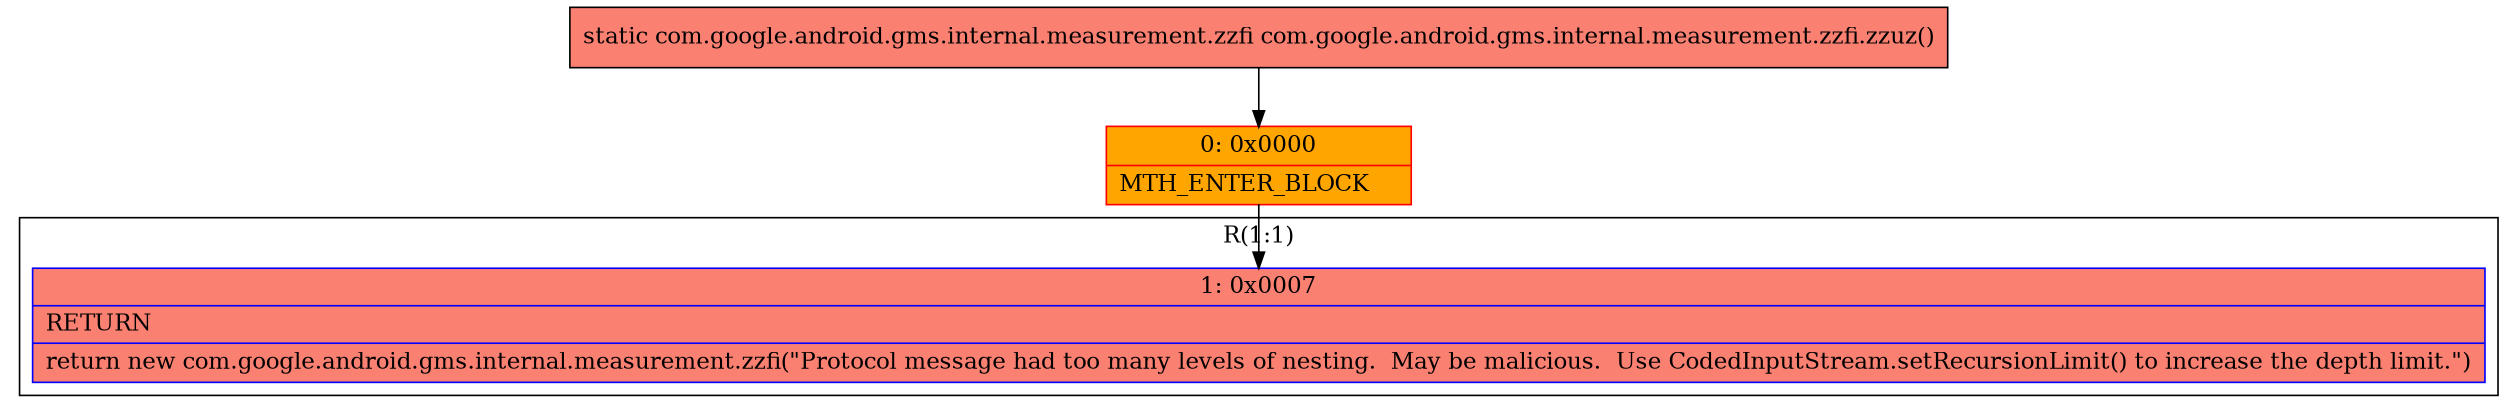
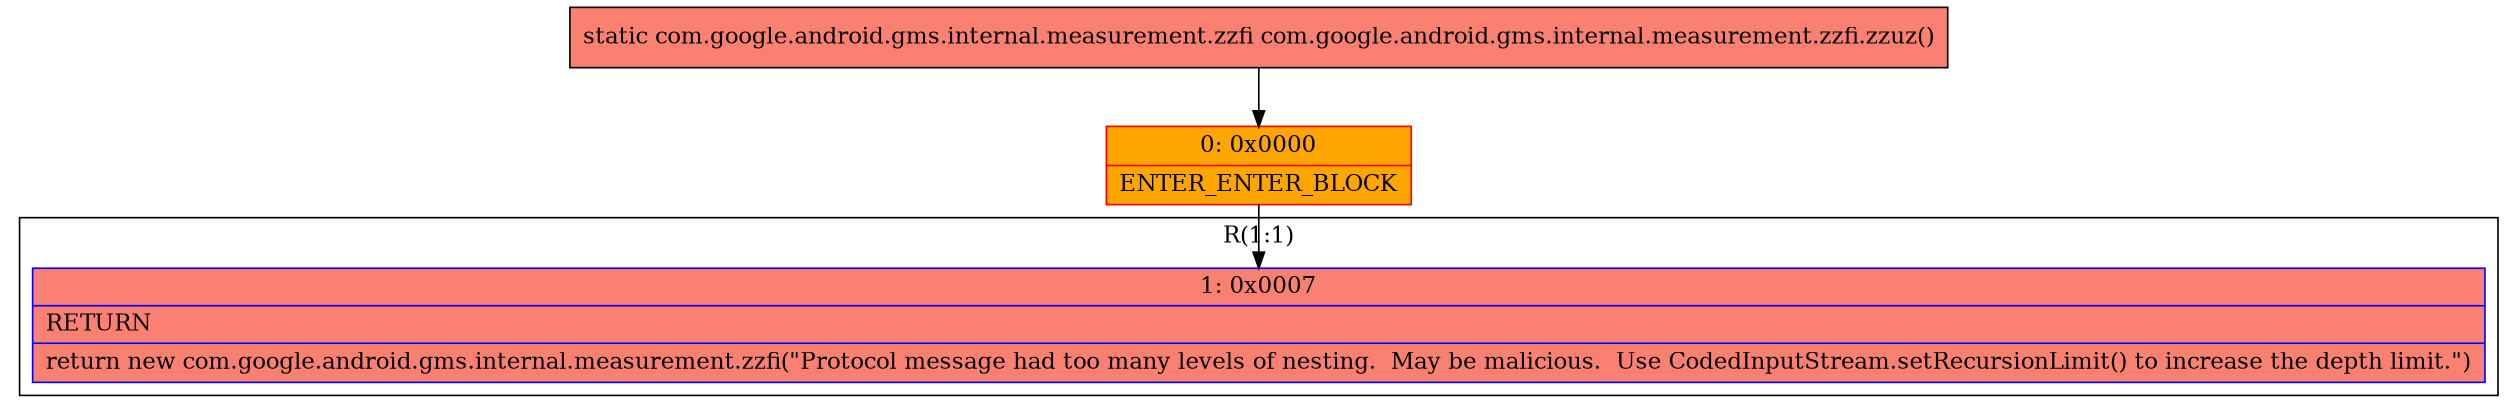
(1245, 184) -> (1259, 184)
